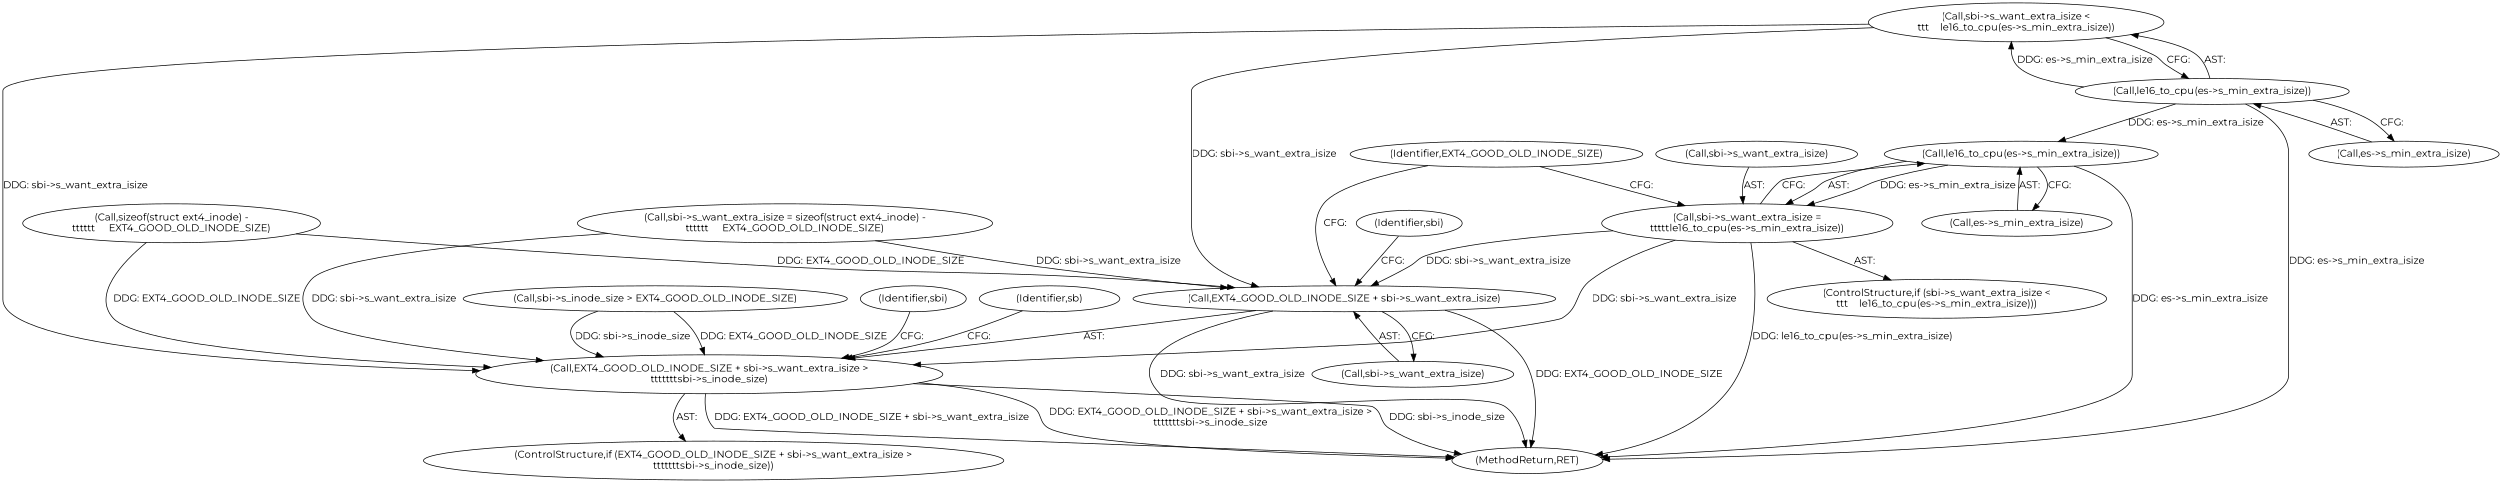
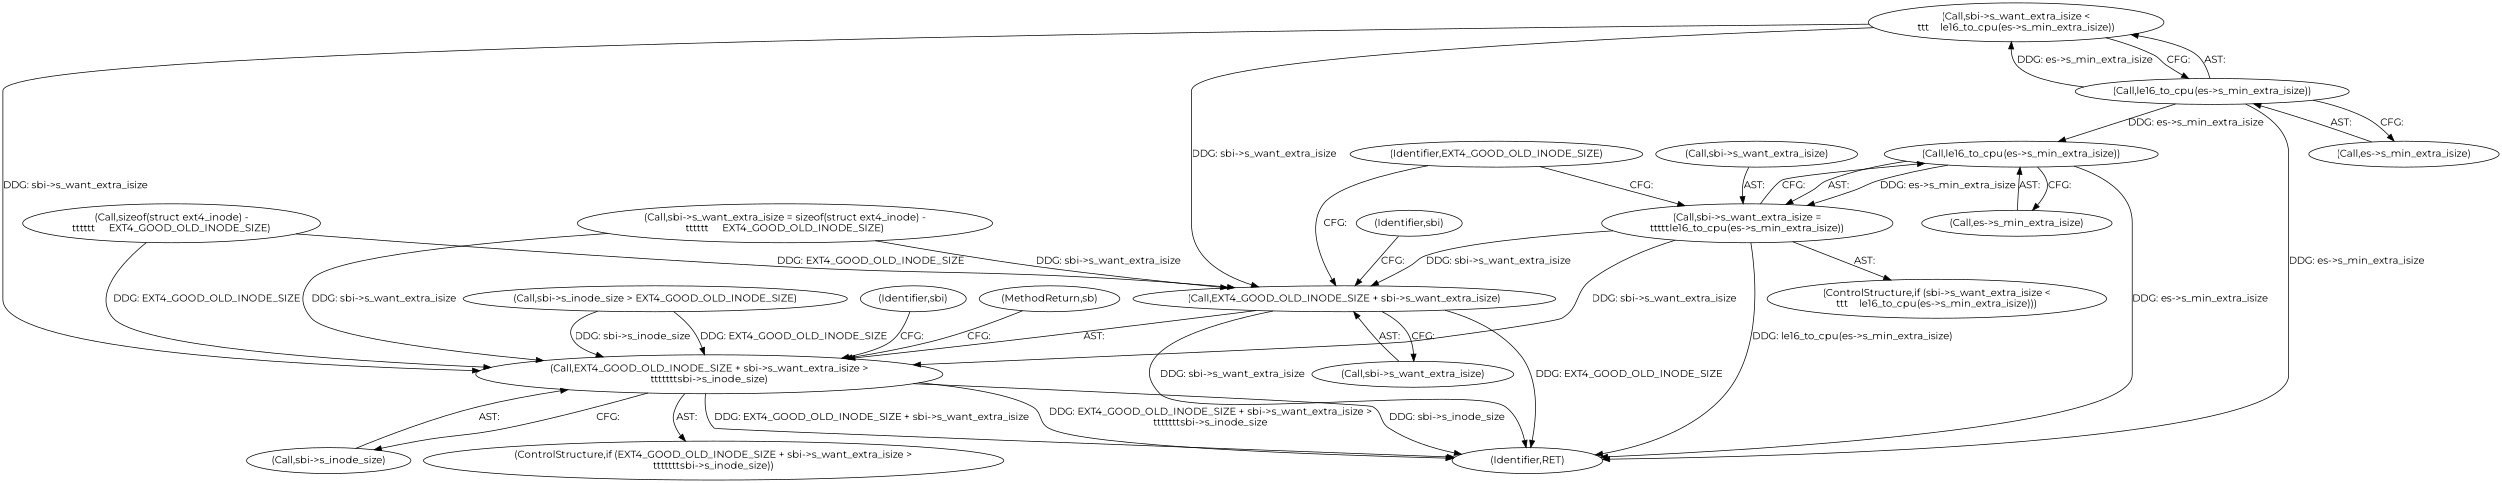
(1050, 299) -> (1050, 299)
none -> (329, 461)
(1527, 461) -> (1527, 461)
